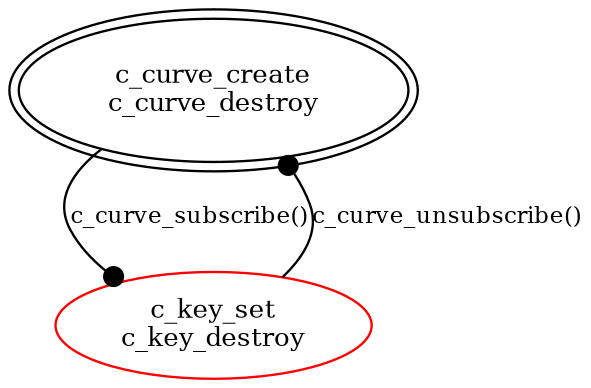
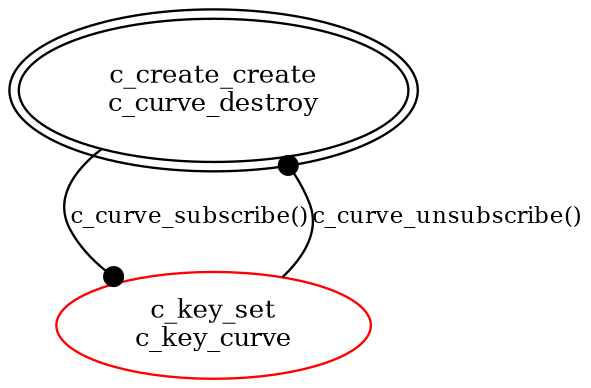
(214, 90) -> (214, 90)
(214, 325) -> (214, 325)
